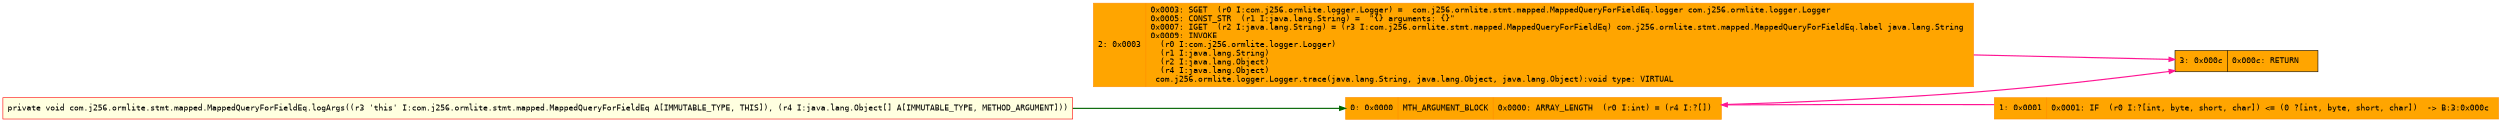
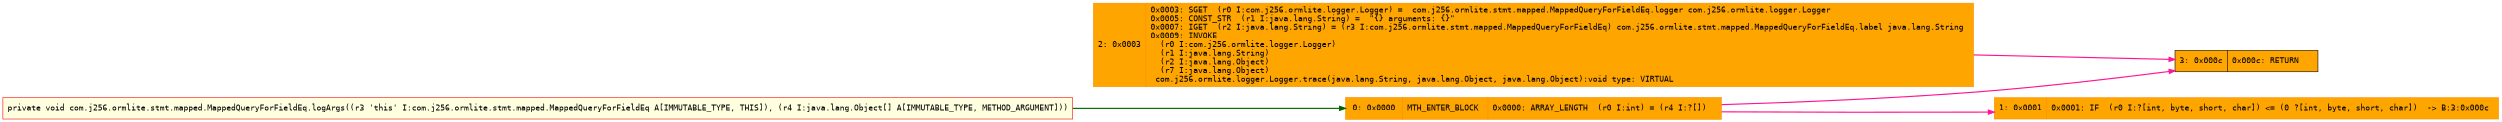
(1210, 71) -> (1210, 71)
(1861, 104) -> (1855, 112)
(1446, 108) -> (1443, 108)
